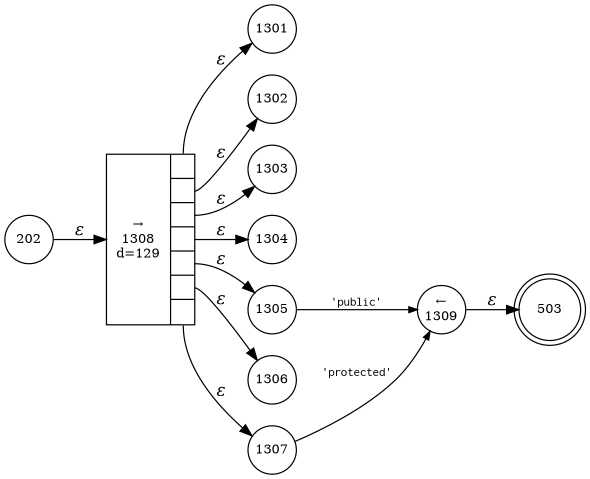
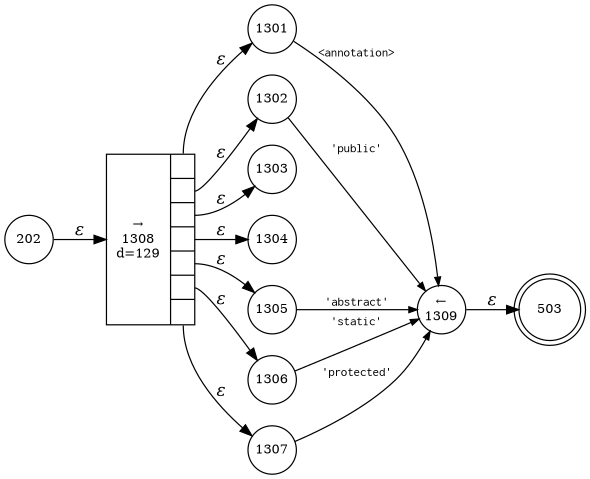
none -> (397, 140)
none -> (354, 201)
(357, 302) -> (357, 302)
none -> (353, 347)
